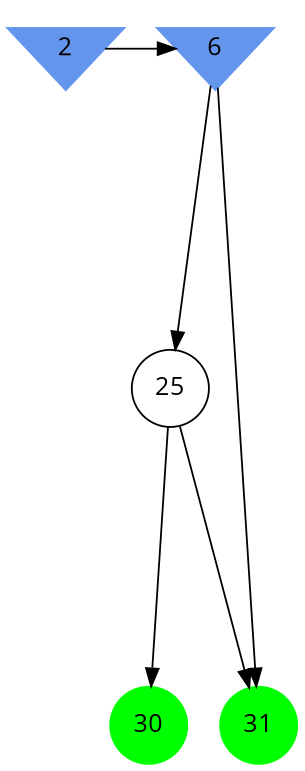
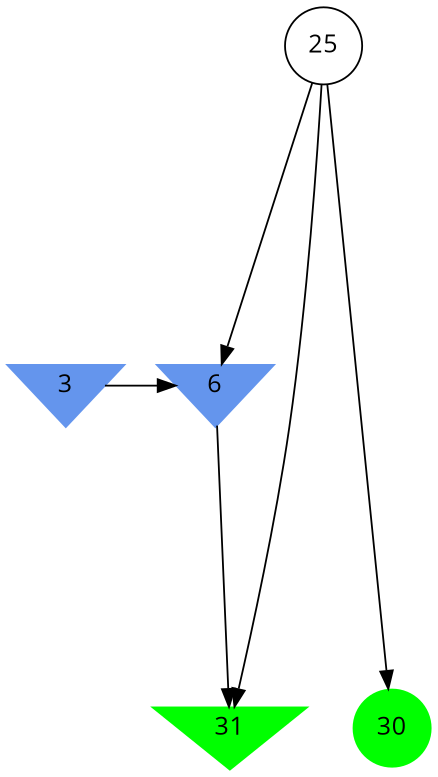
(66, 49) -> (66, 386)
(194, 209) -> (270, 215)
(259, 725) -> (230, 728)
